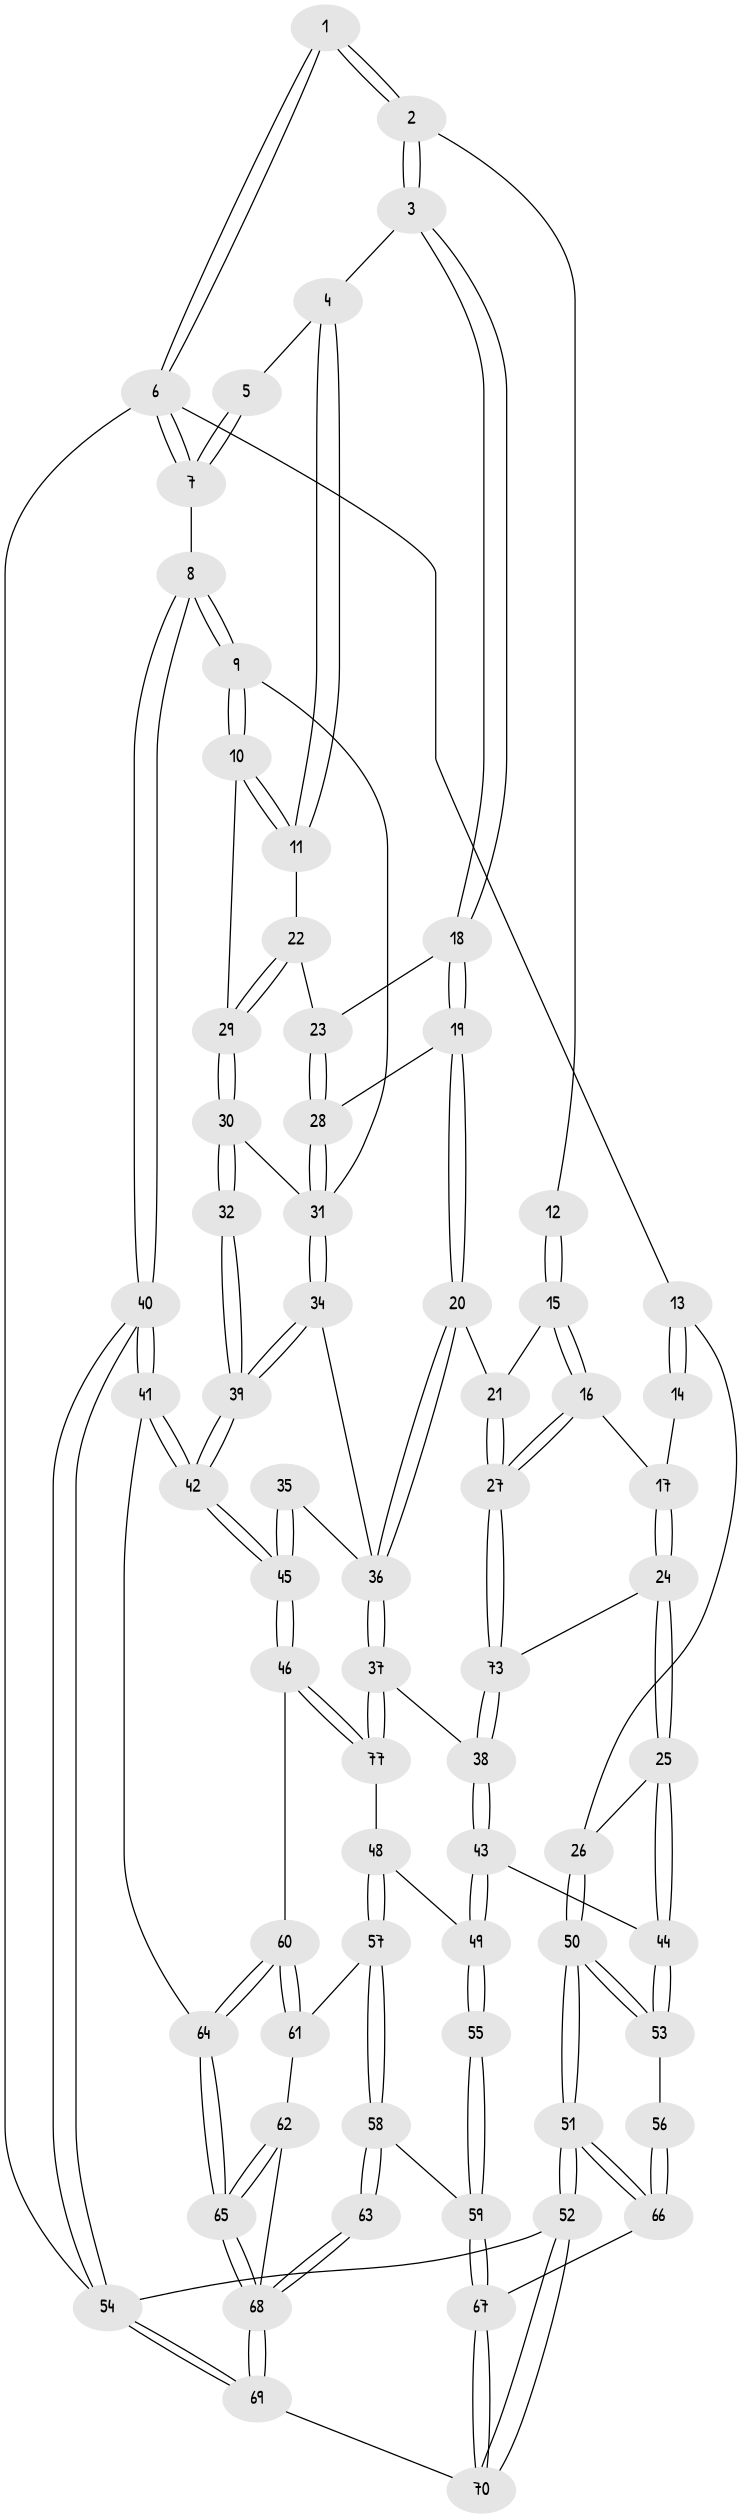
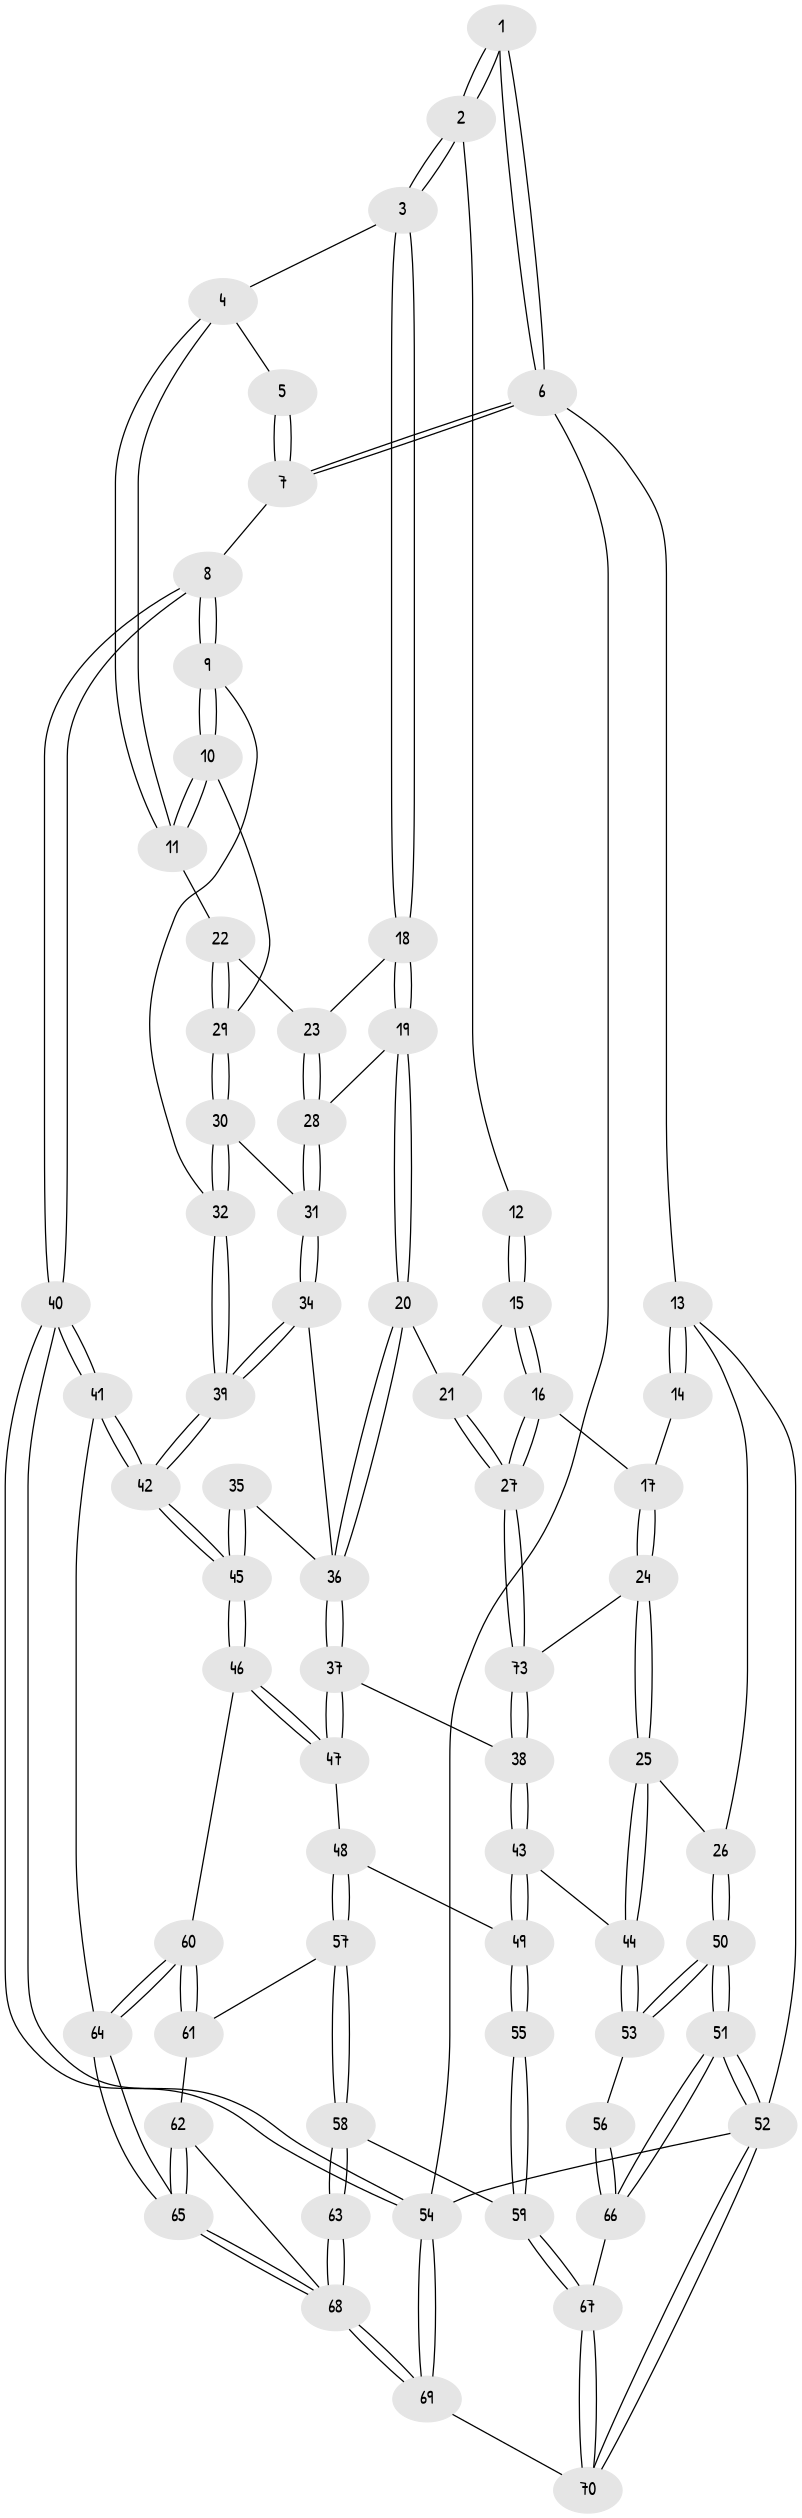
(388, 918) -> (171, 929)
none -> (796, 1698)
(376, 1761) -> (335, 1761)
